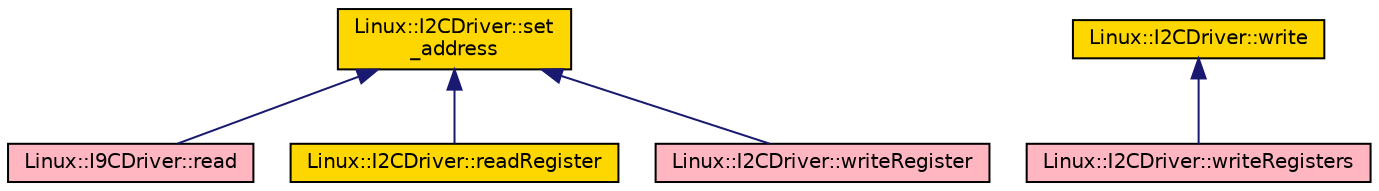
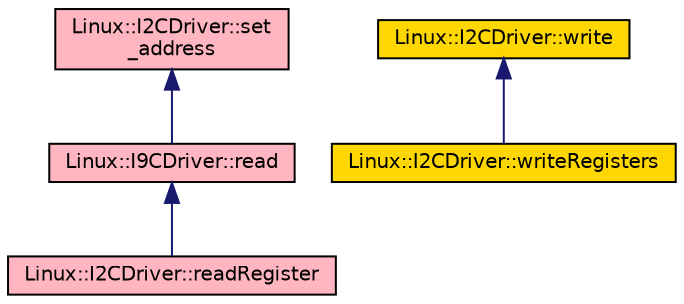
(455, 39) -> (172, 39)
(455, 117) -> (172, 230)
(455, 163) -> (172, 276)
(823, 163) -> none
(1199, 163) -> (504, 163)
